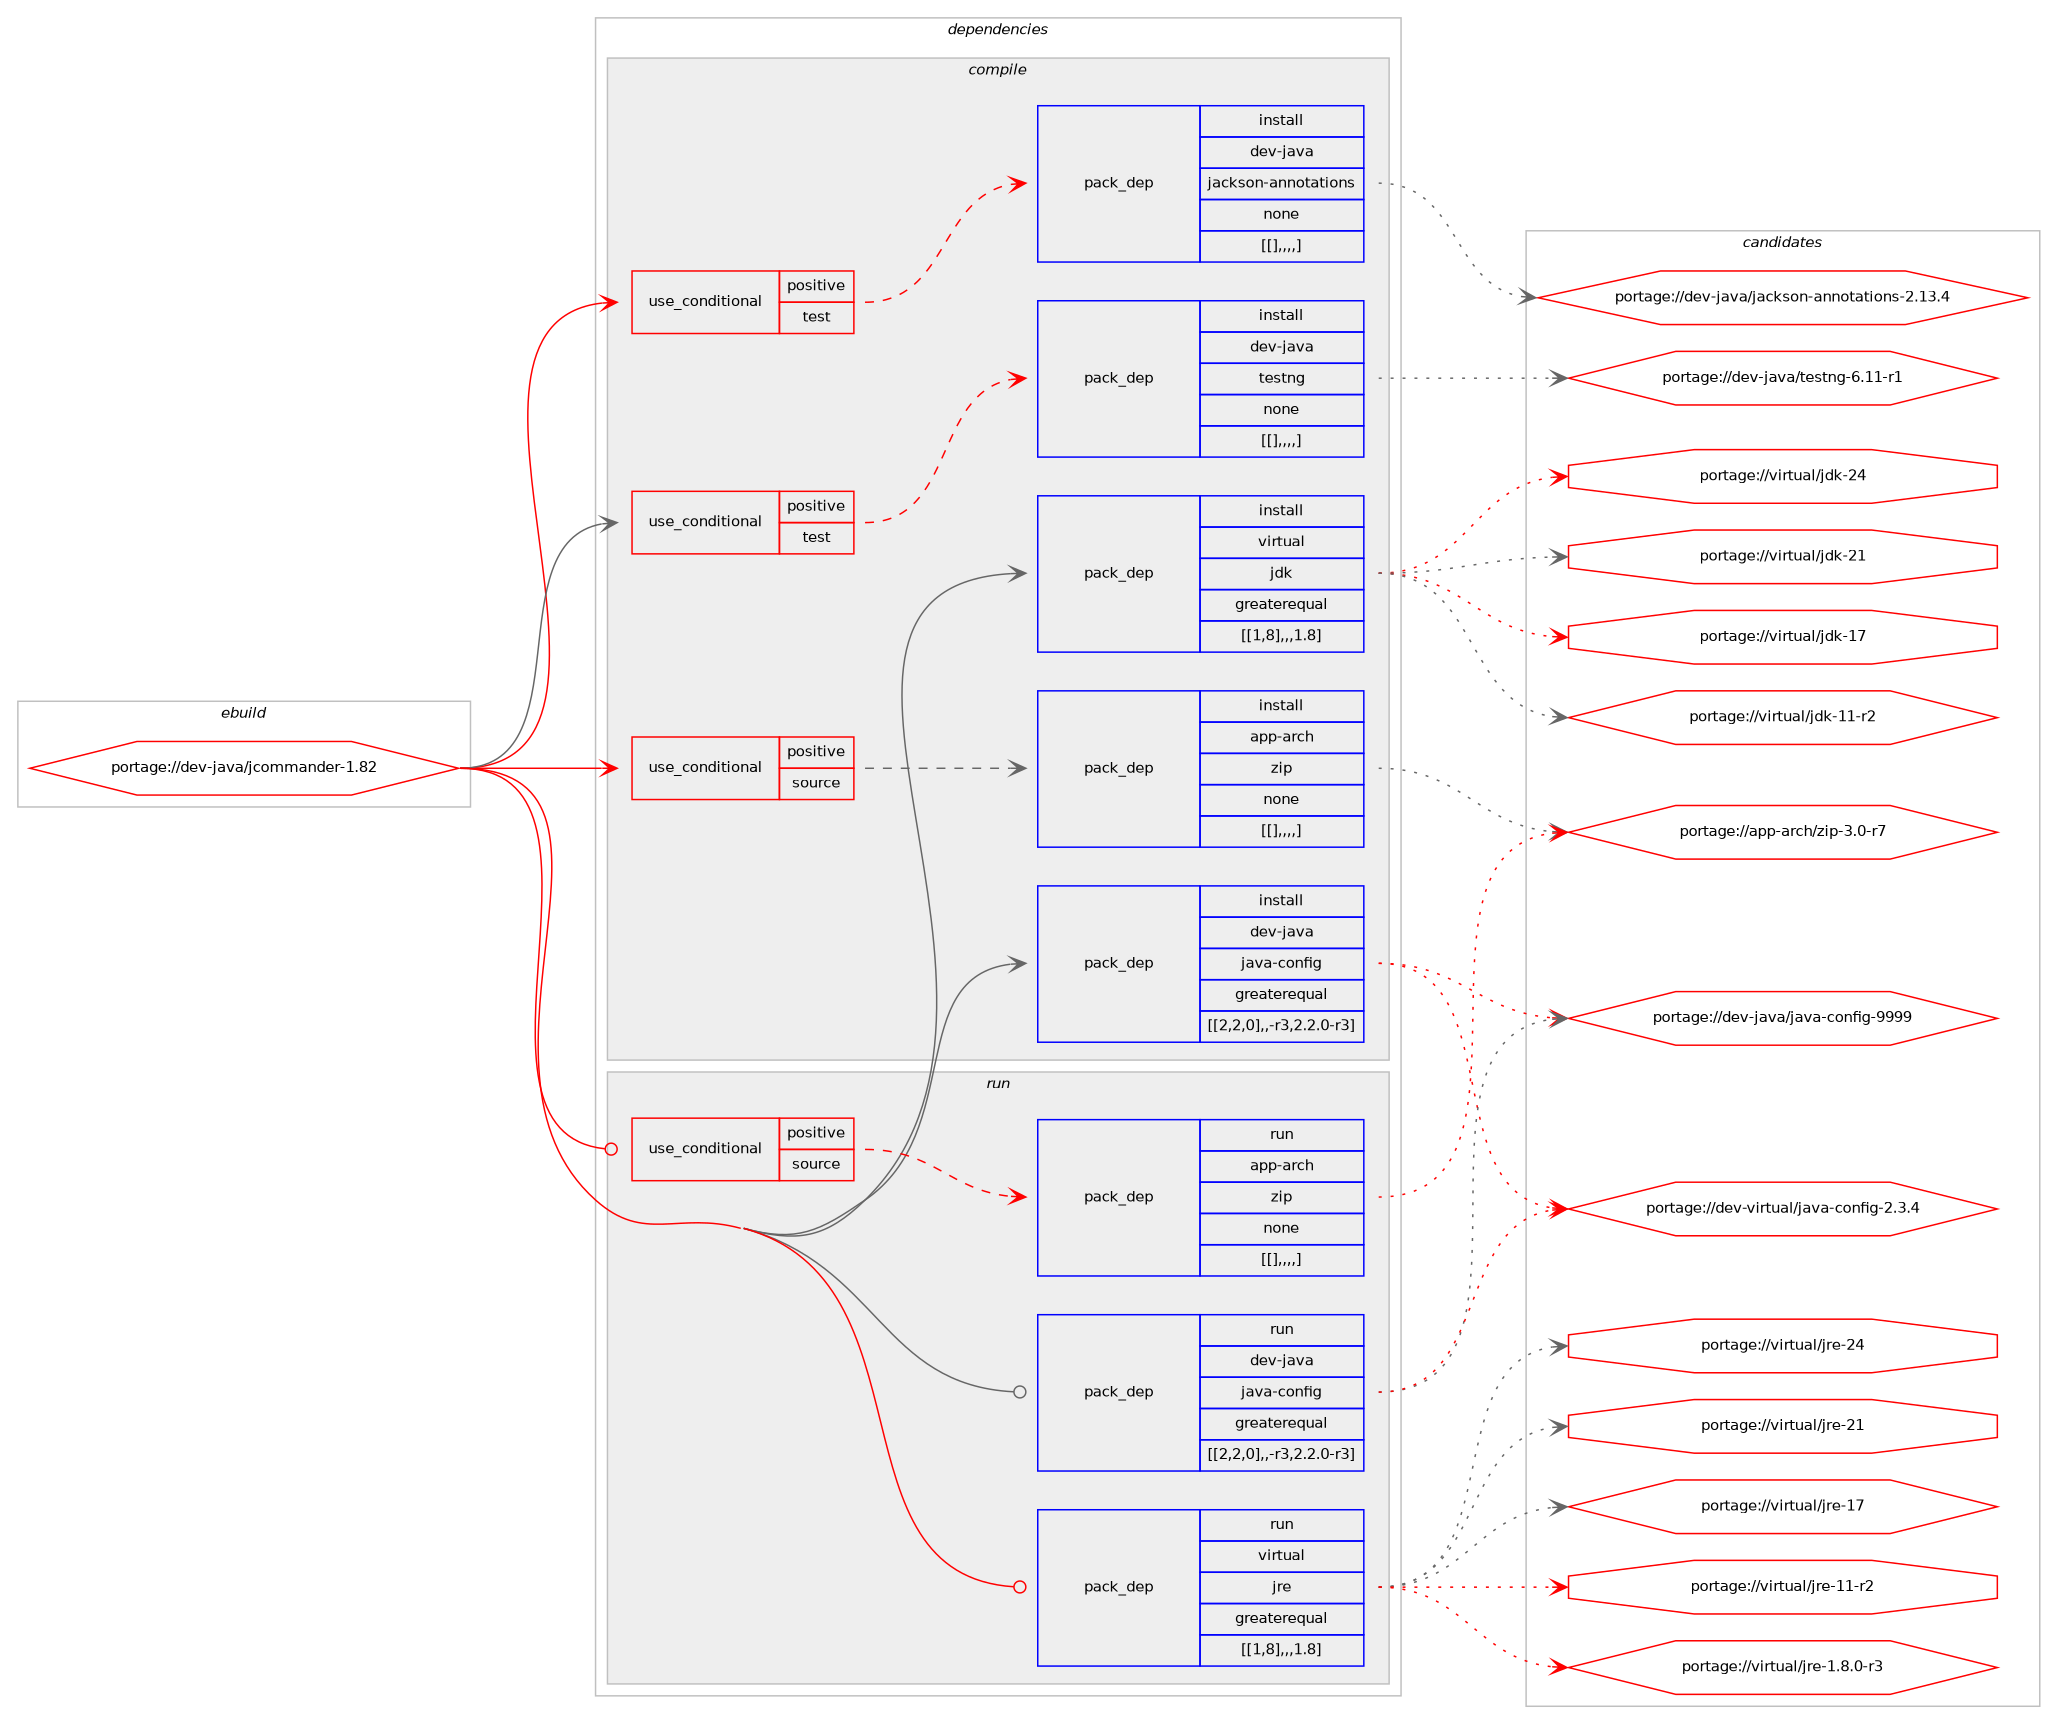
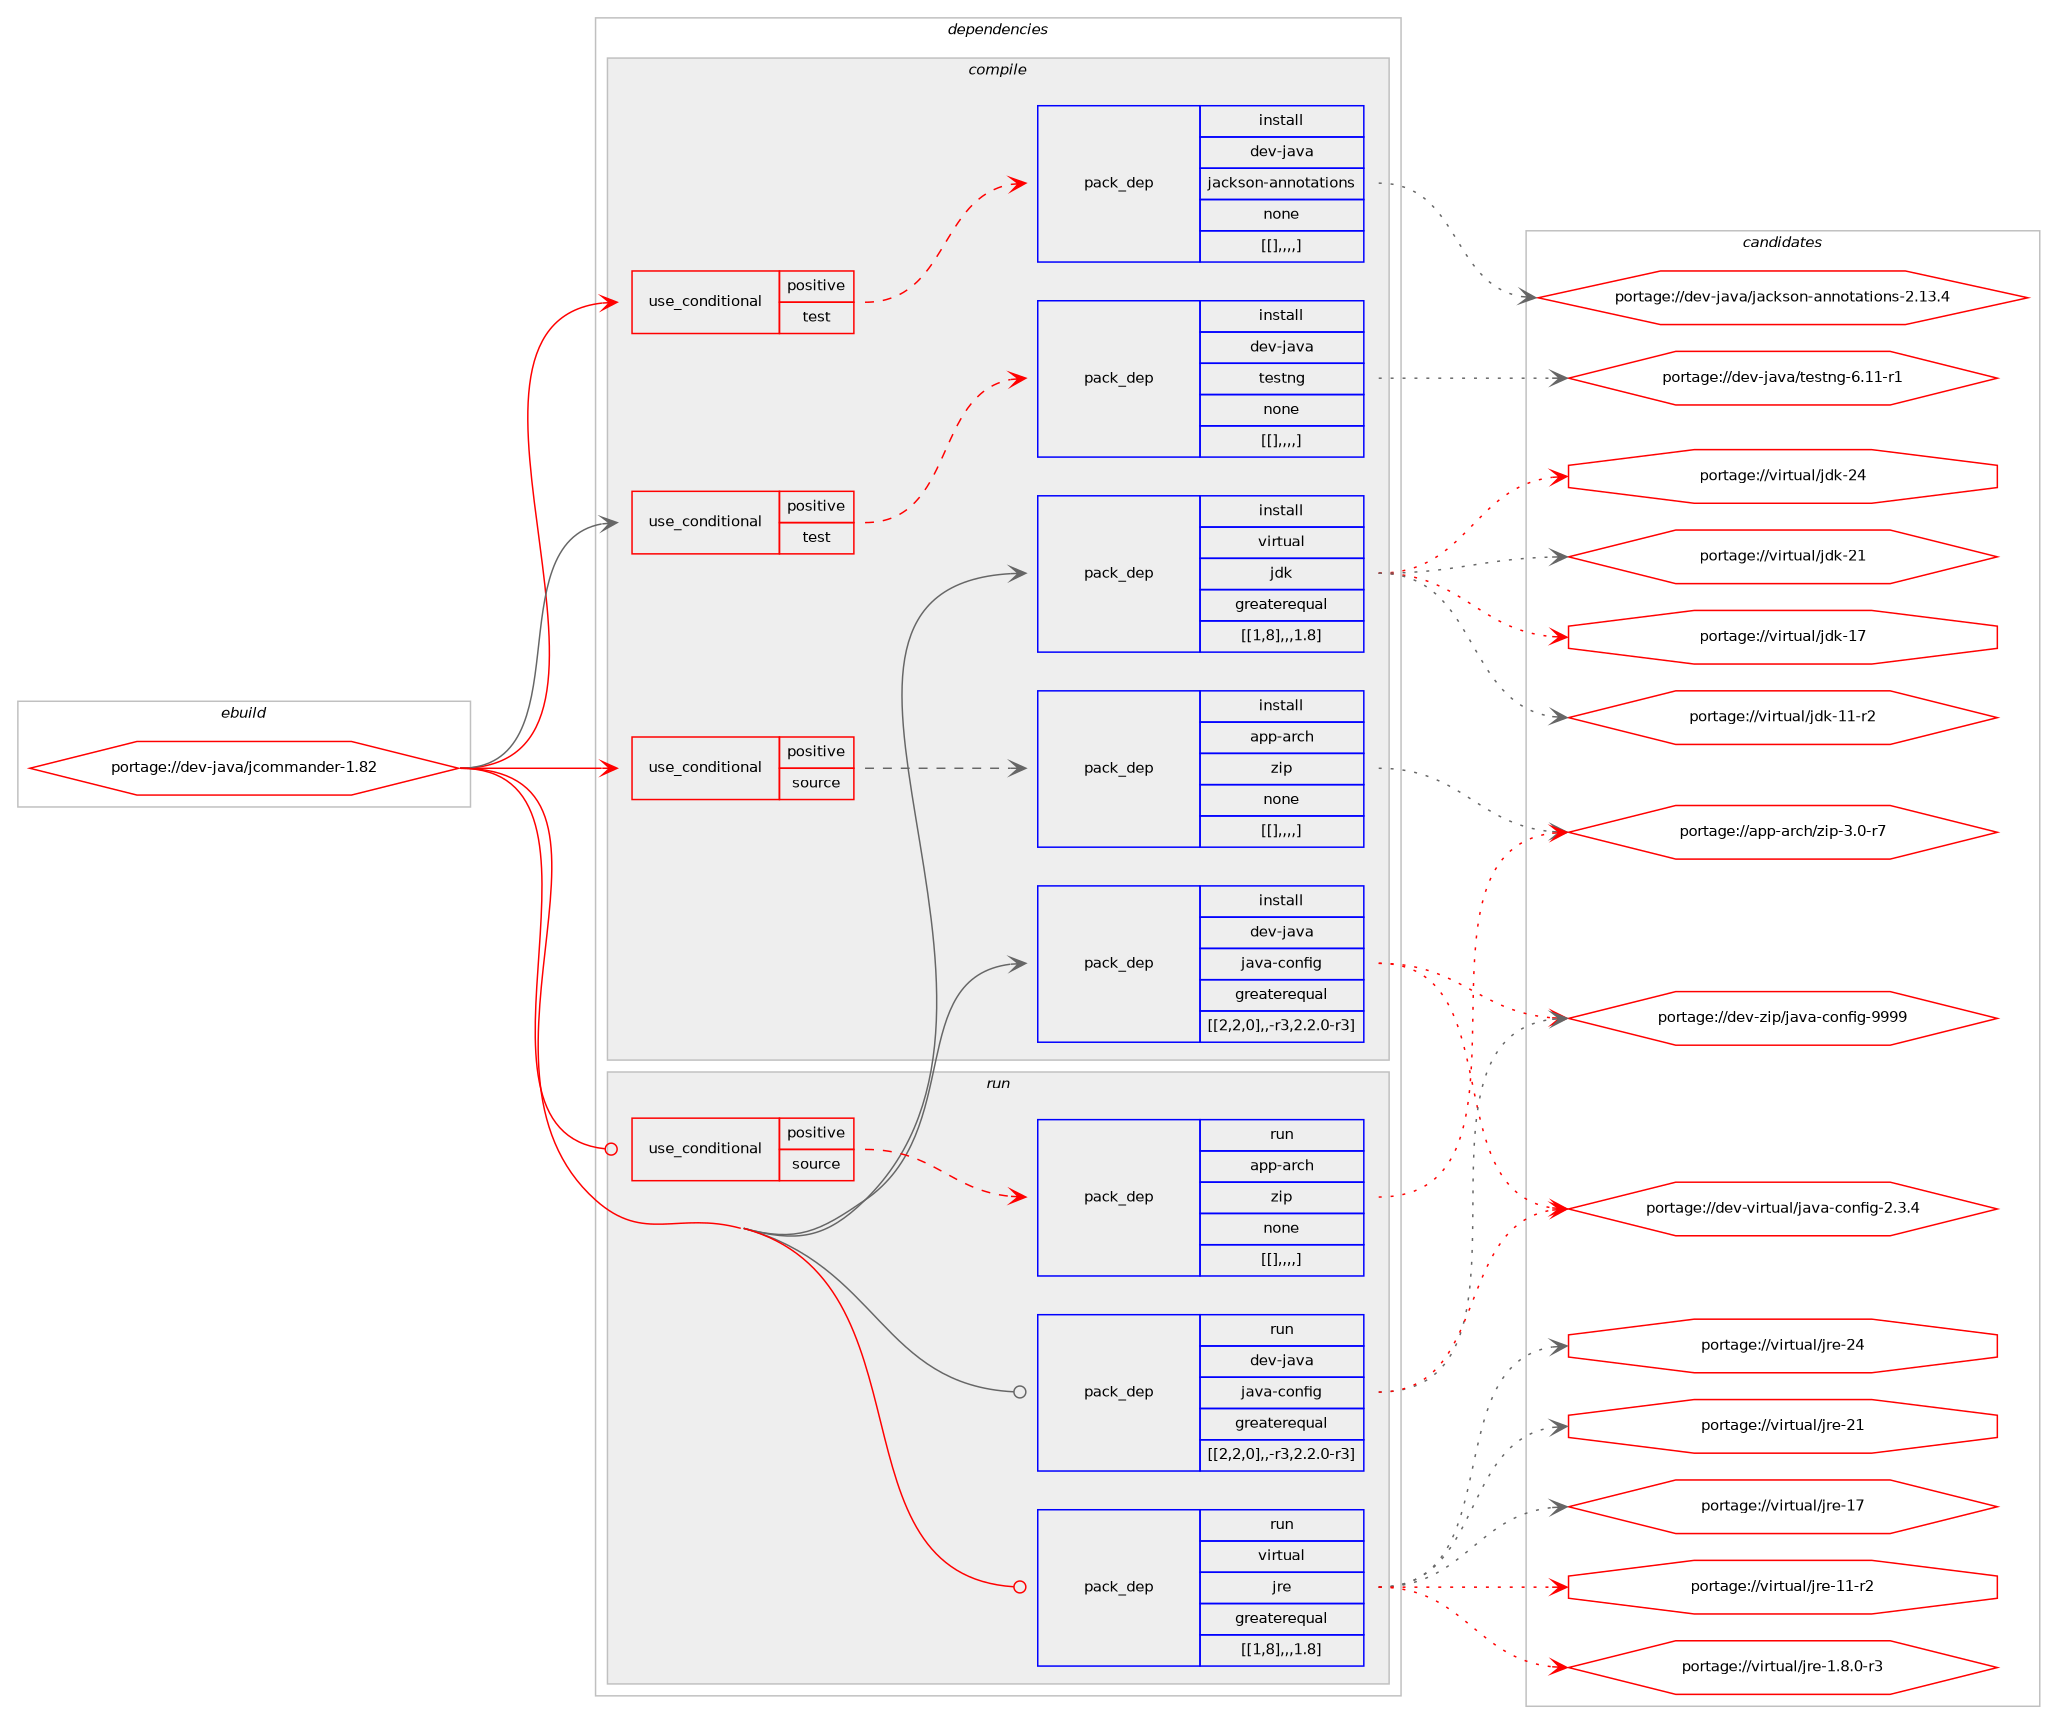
(1783, 557) -> (1783, 557)
(1783, 1018) -> (1783, 1018)
